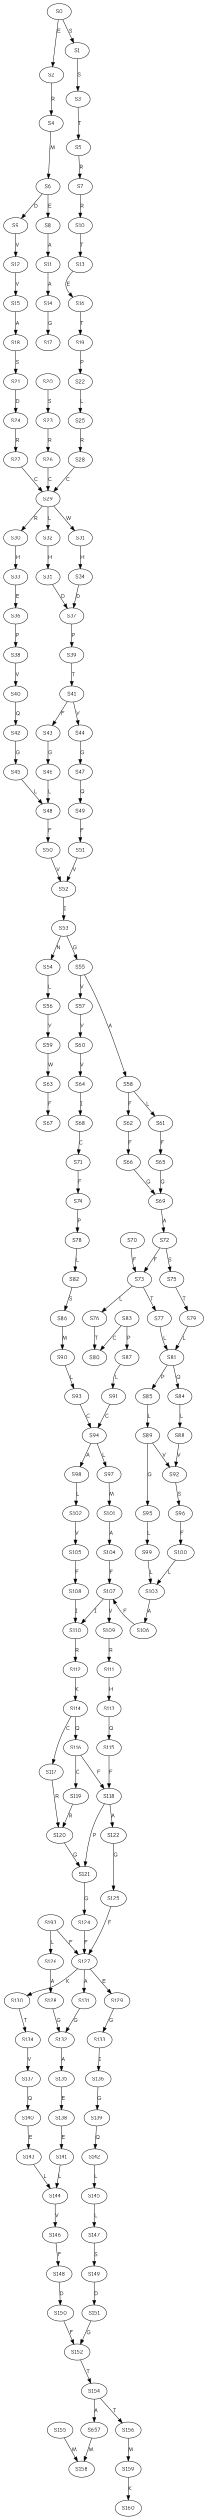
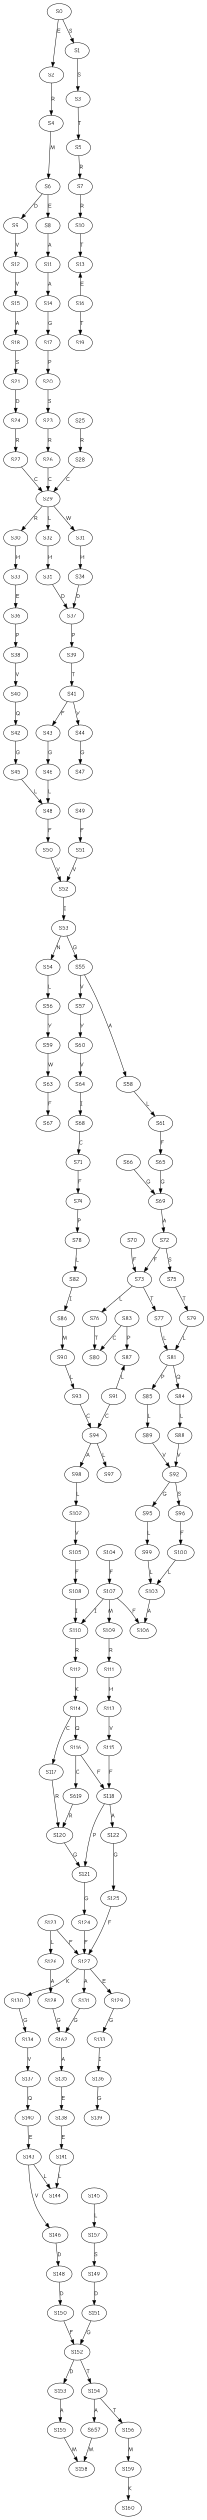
(66, 282) -> (80, 286)
none -> (48, 360)
(80, 382) -> none
(80, 789) -> none
(128, 1123) -> none
(71, 1299) -> (71, 1299)
(115, 1373) -> (119, 1379)
(148, 1472) -> (162, 1492)
(109, 1514) -> none
(111, 1611) -> (111, 1611)
(124, 1615) -> (128, 1608)
(111, 1728) -> (111, 1728)
(76, 1796) -> (76, 1796)
(51, 1923) -> (51, 1923)
(26, 2020) -> (26, 2020)
(61, 2040) -> (61, 2040)
(95, 2157) -> none
(55, 2213) -> (33, 2196)
(94, 2235) -> (94, 2235)
(60, 2254) -> (60, 2254)
none -> (61, 2391)
